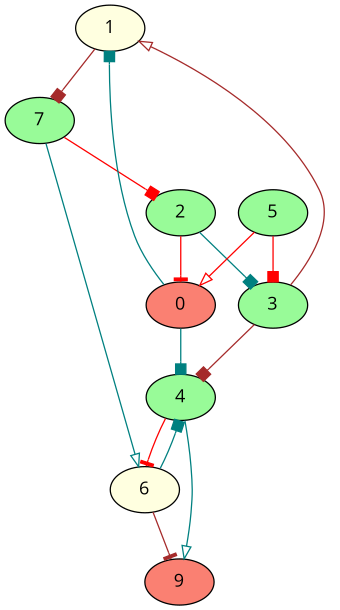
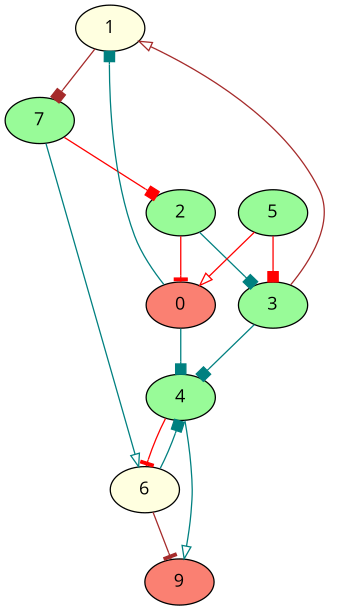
(232, 347) -> (232, 347)
